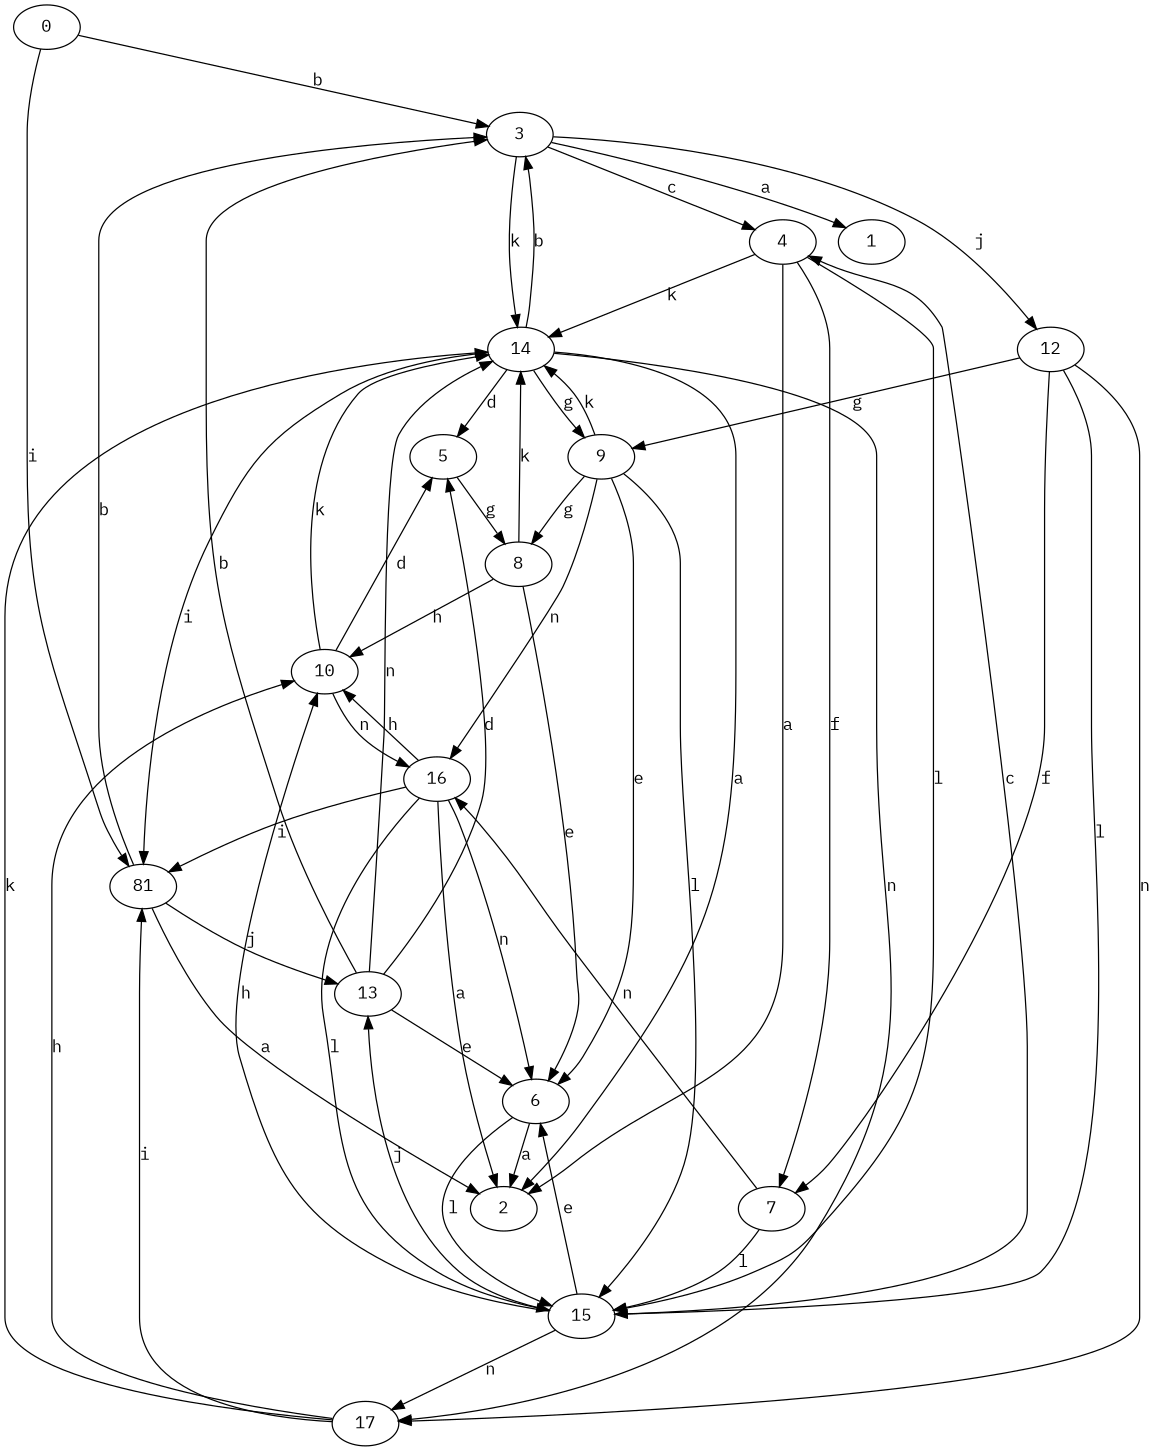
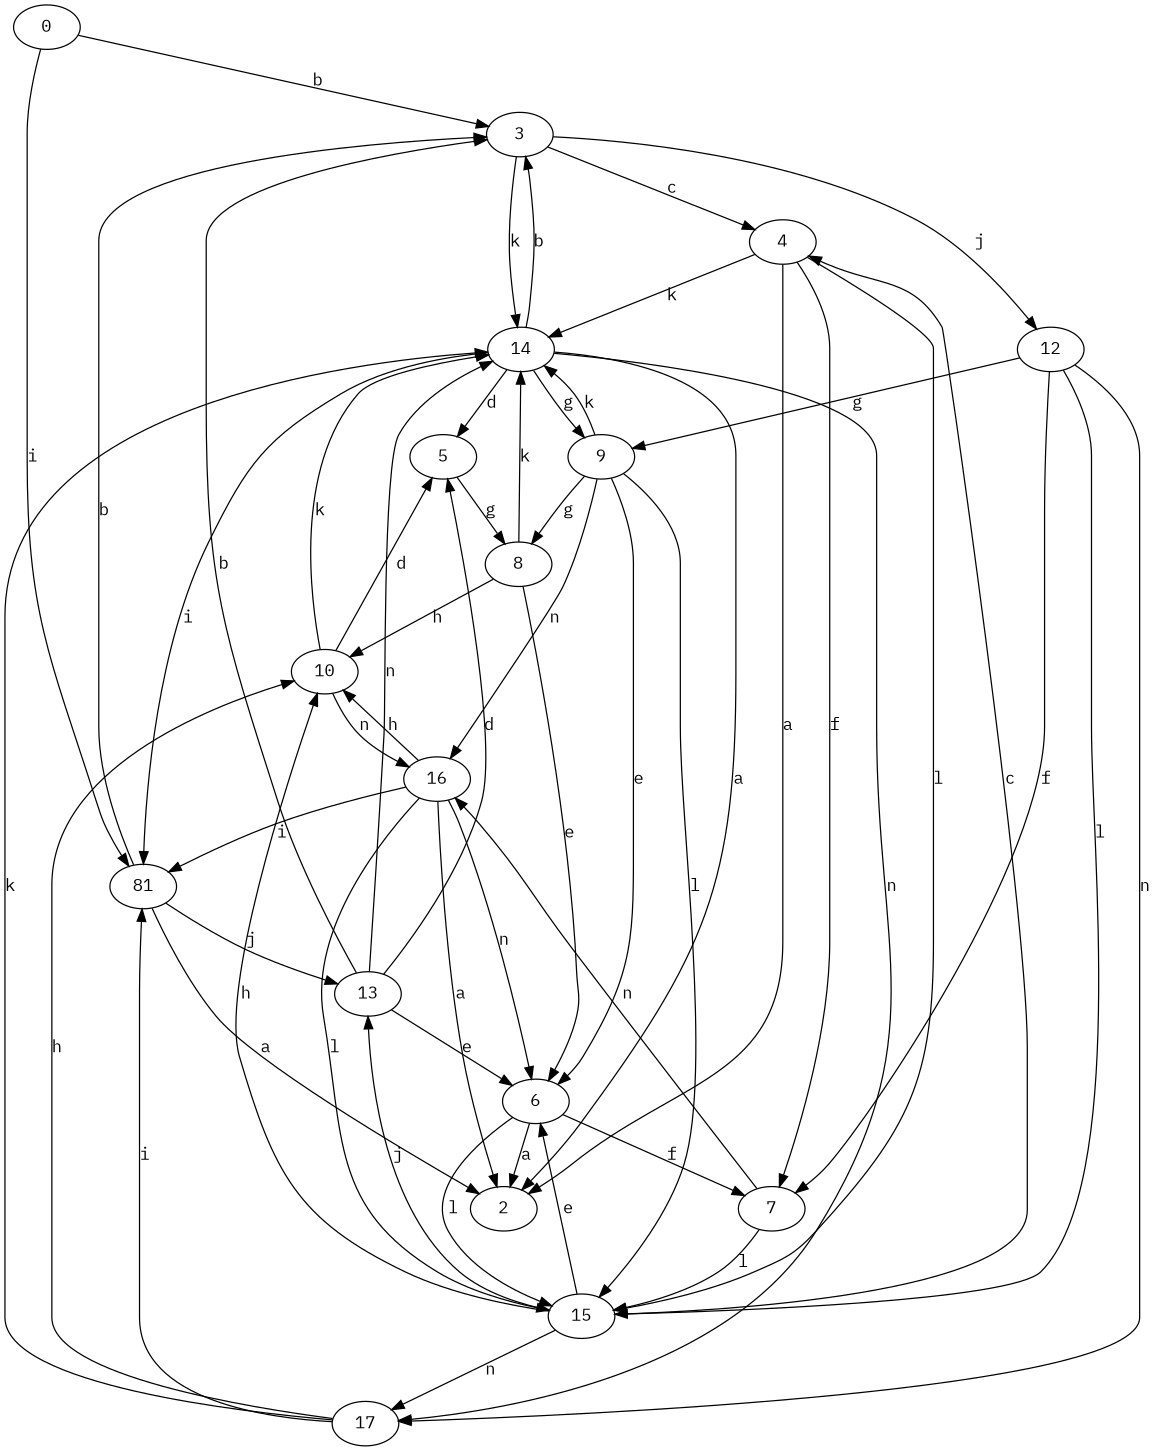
(872, 242) -> none
none -> (648, 1153)
